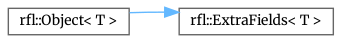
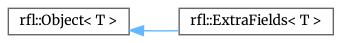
(147, 12) -> (161, 31)
